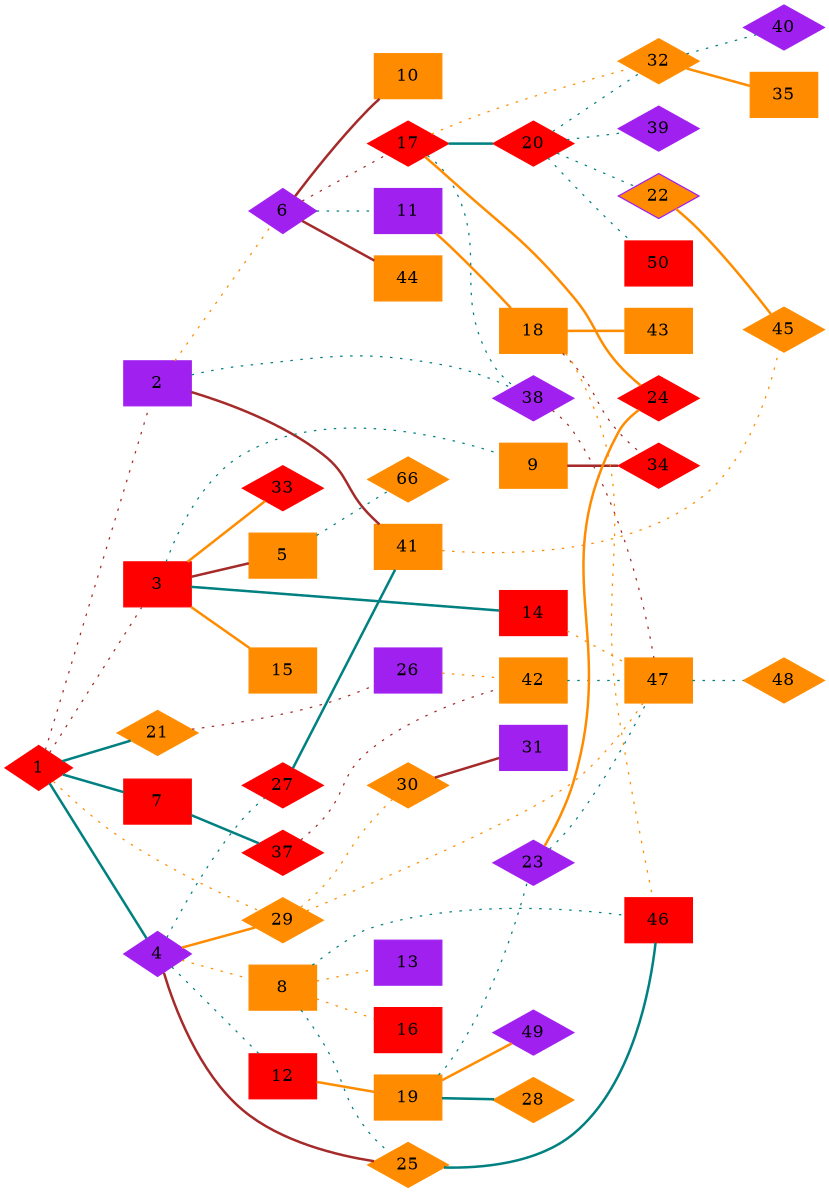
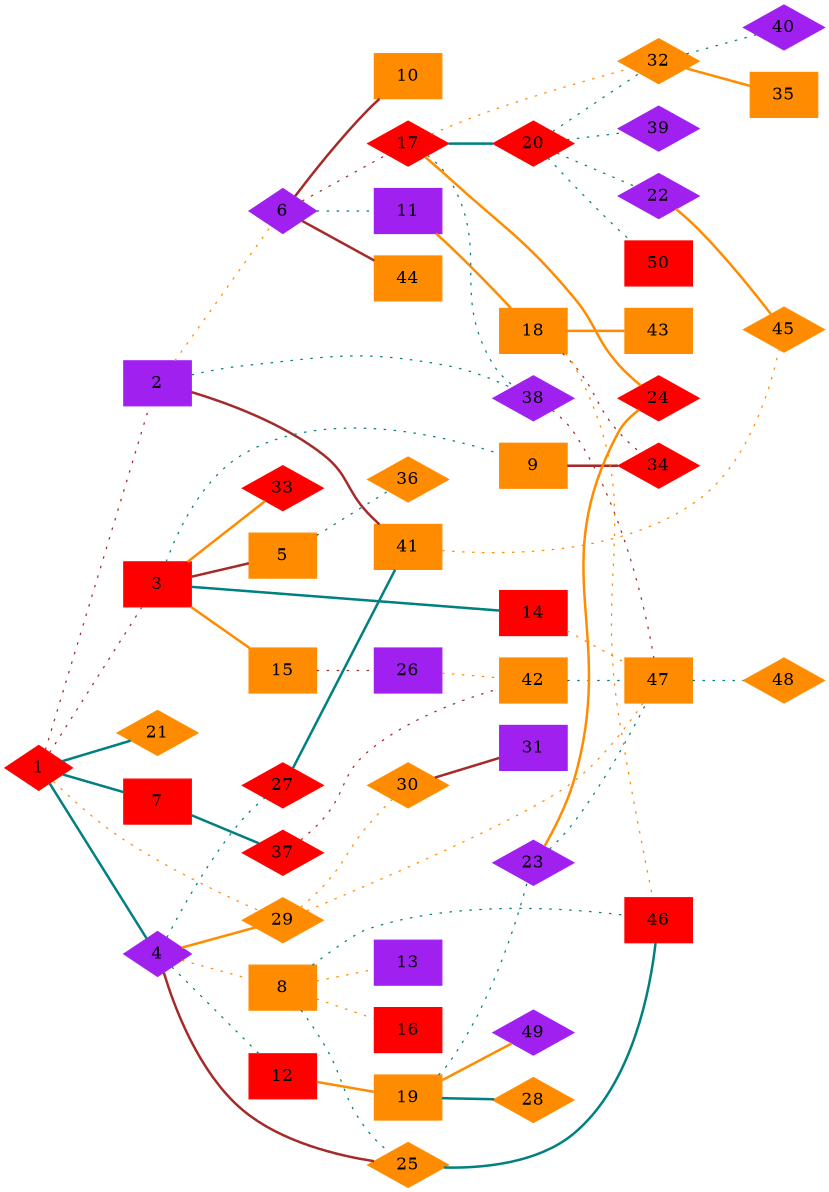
(659, 196) -> (659, 196)
(408, 479) -> (408, 479)
(285, 714) -> (353, 671)
